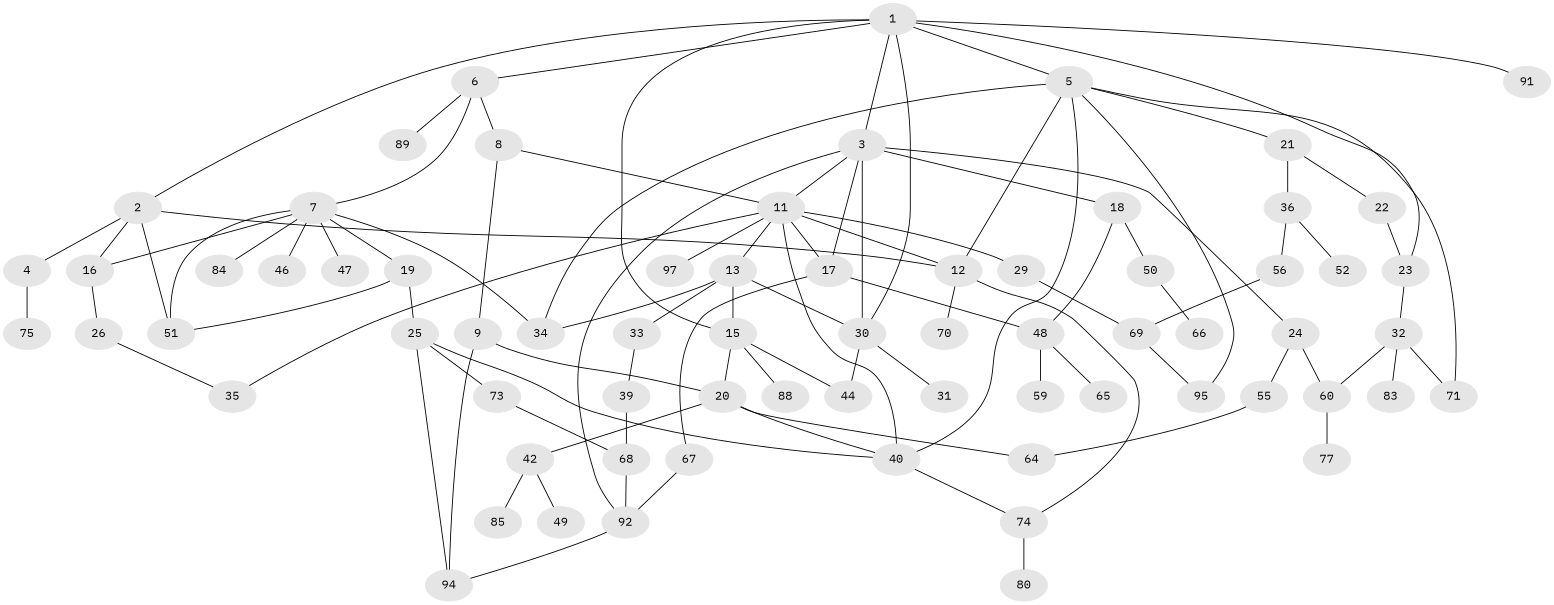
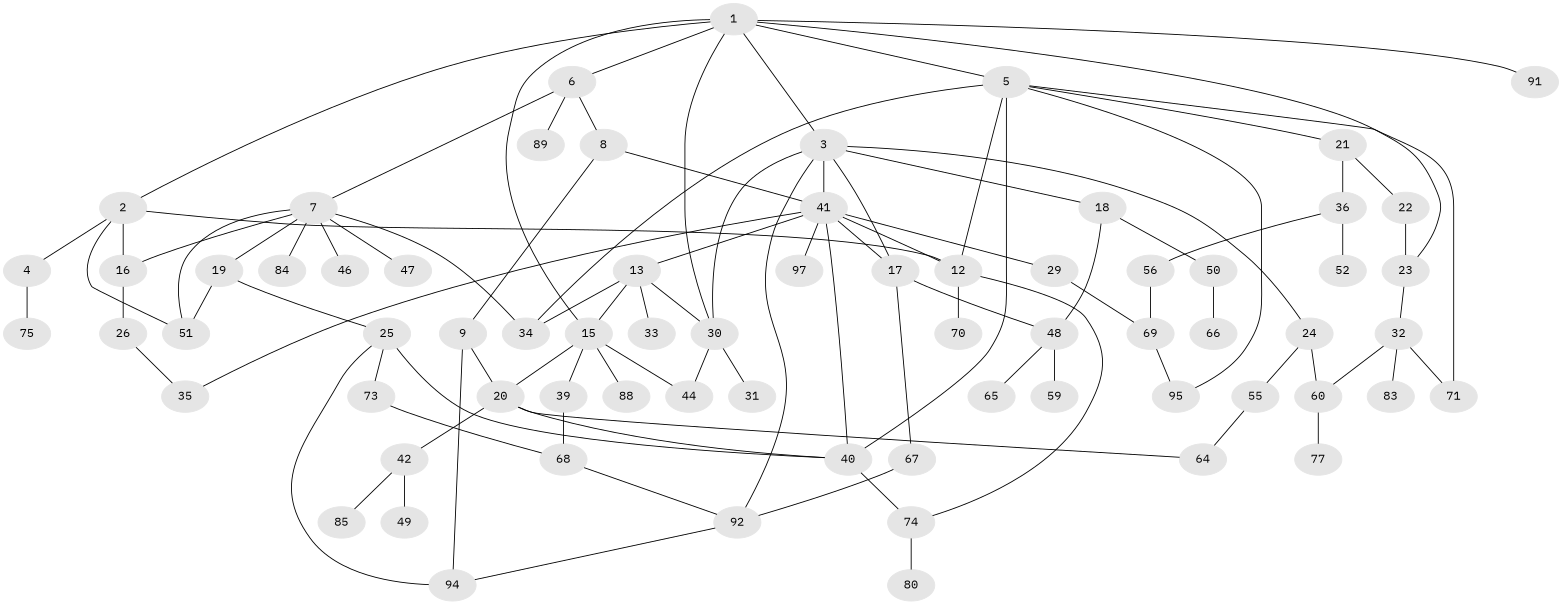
(781, 208) -> (824, 208)
(632, 365) -> (576, 365)
